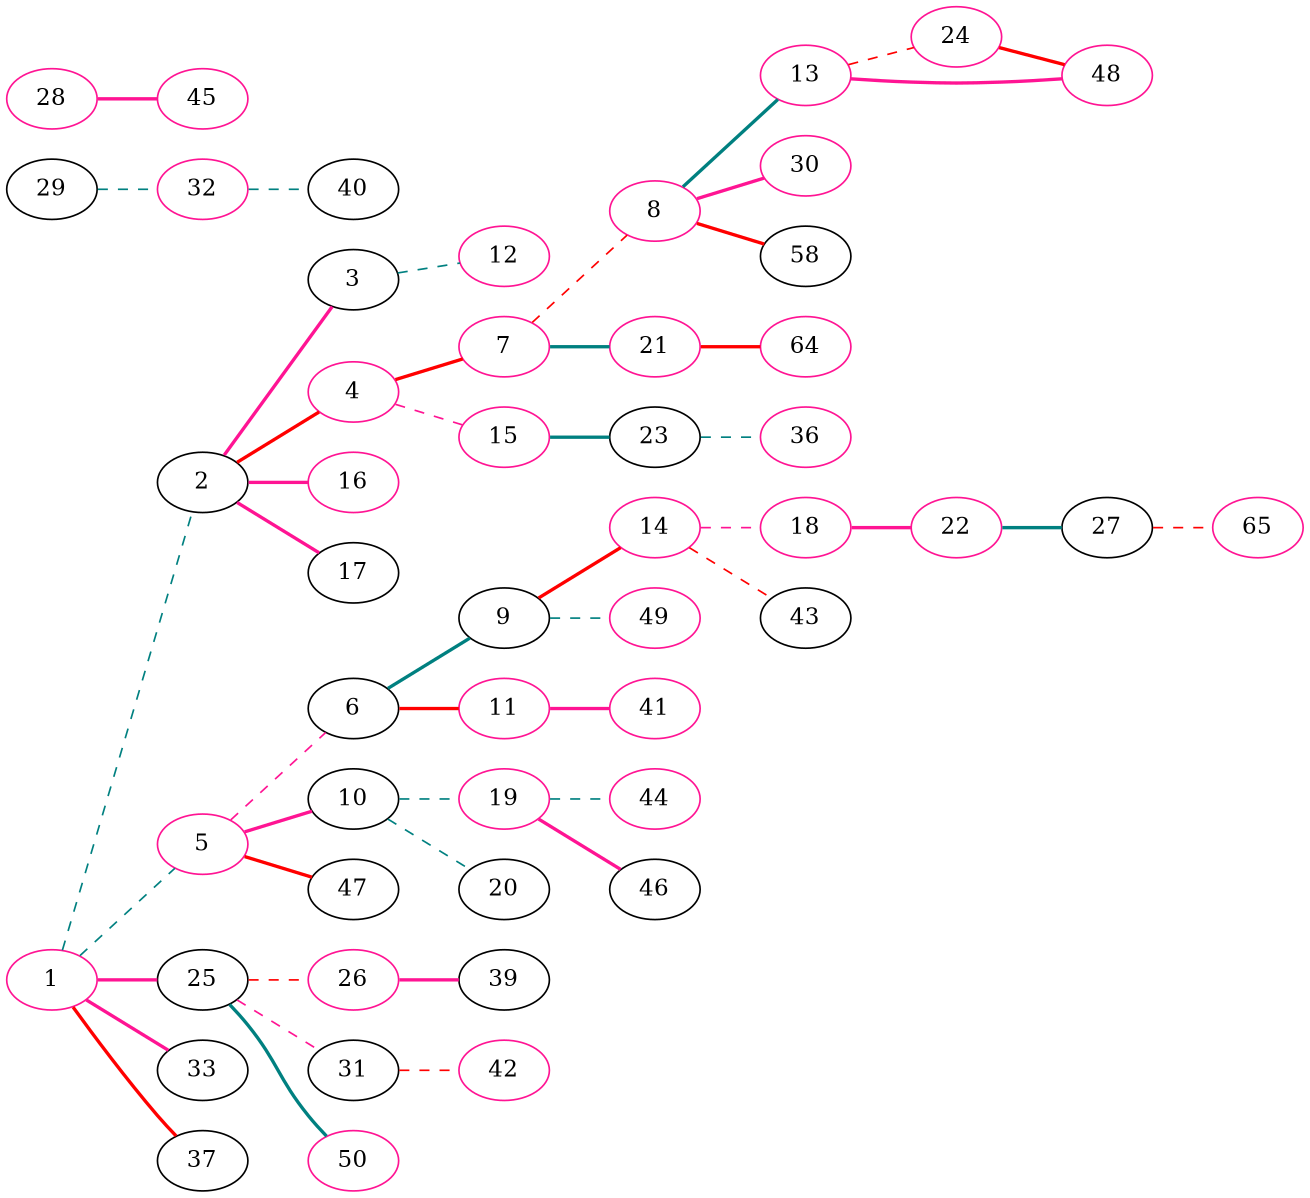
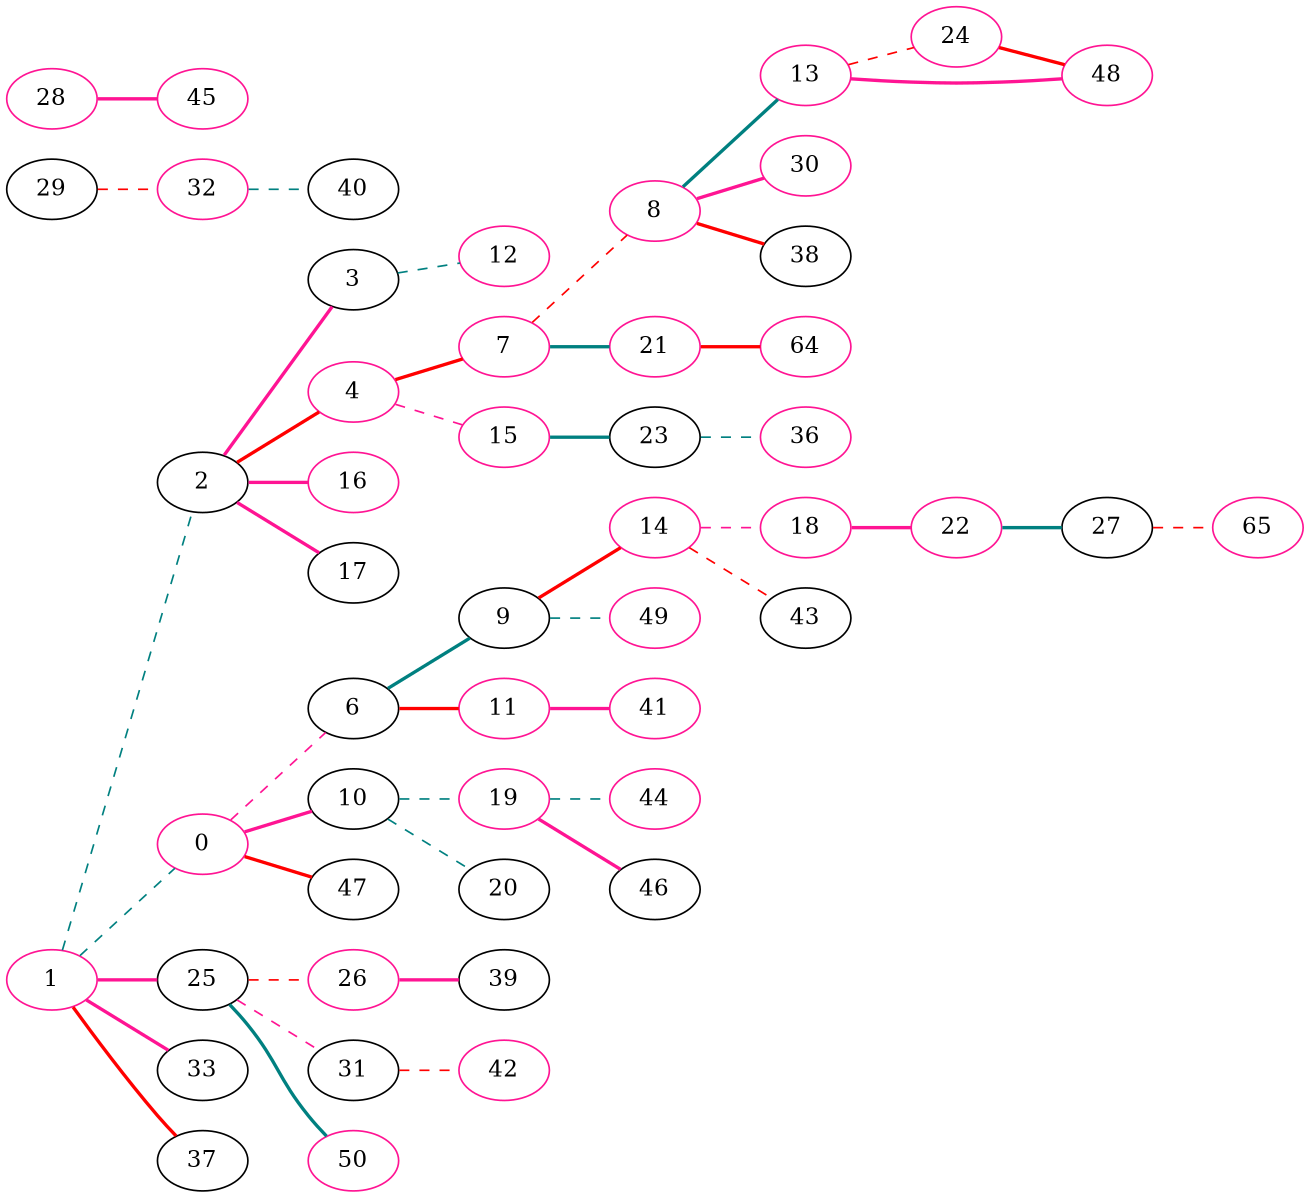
(128, 189) -> (128, 189)
(806, 256) -> (806, 256)
(203, 844) -> (203, 844)
